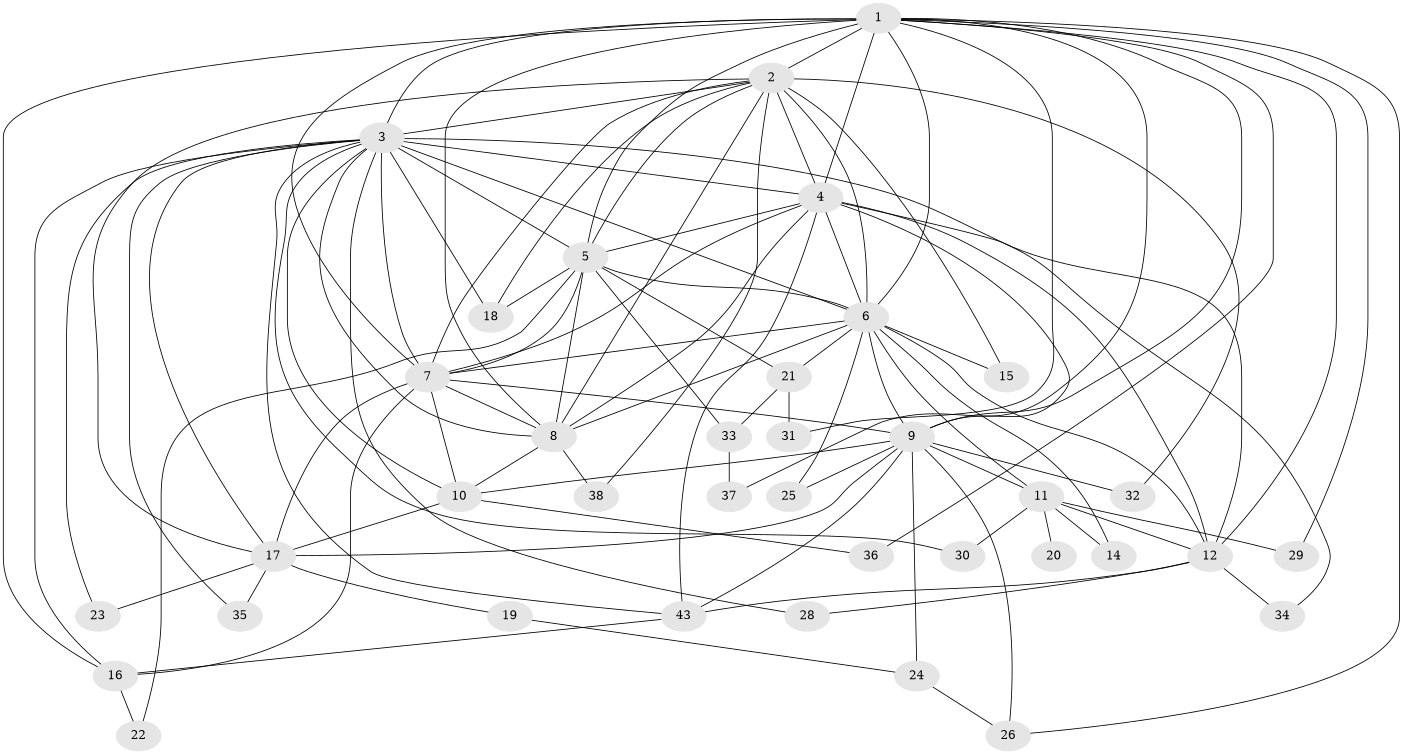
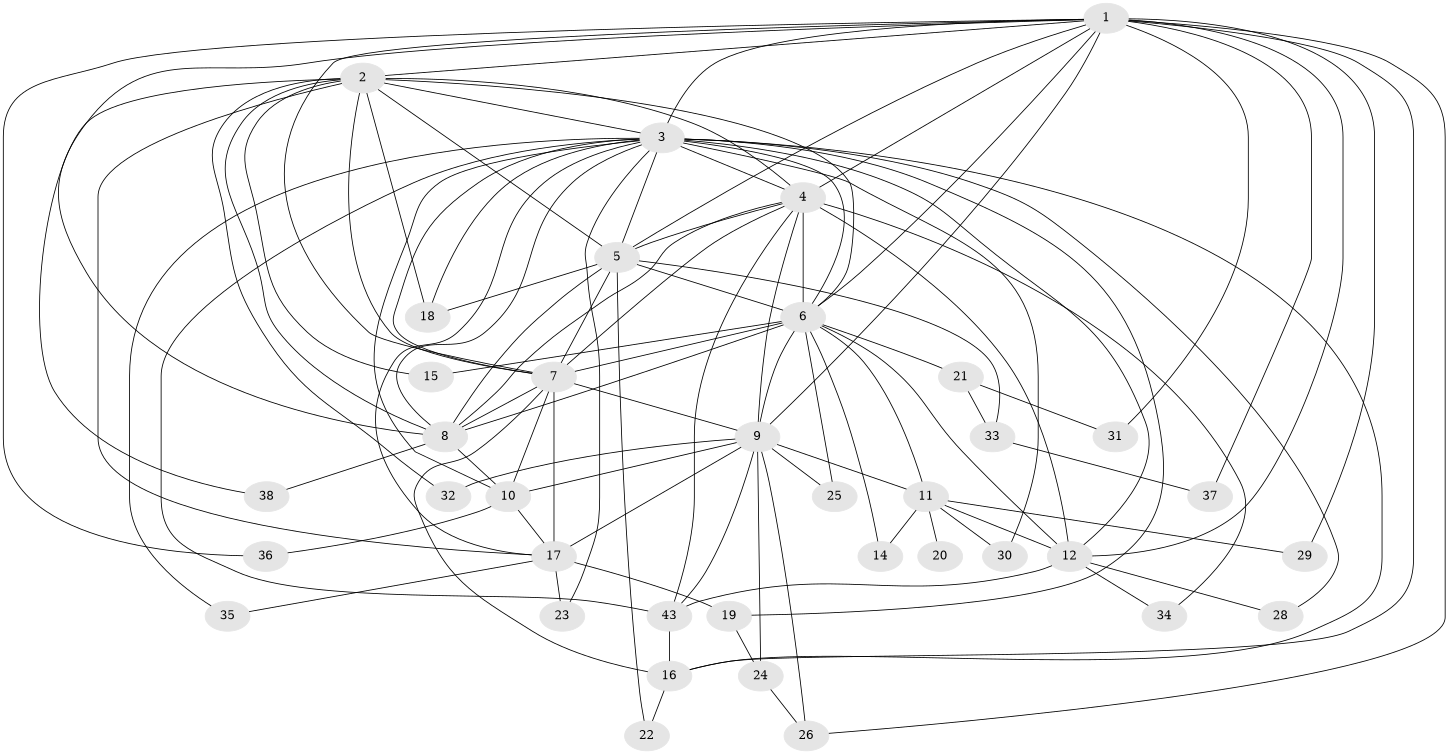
(687, 317) -> none
none -> (1150, 386)
